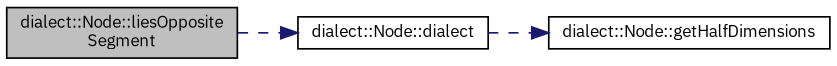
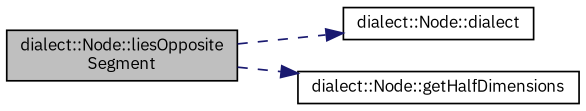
(510, 33) -> (259, 69)
